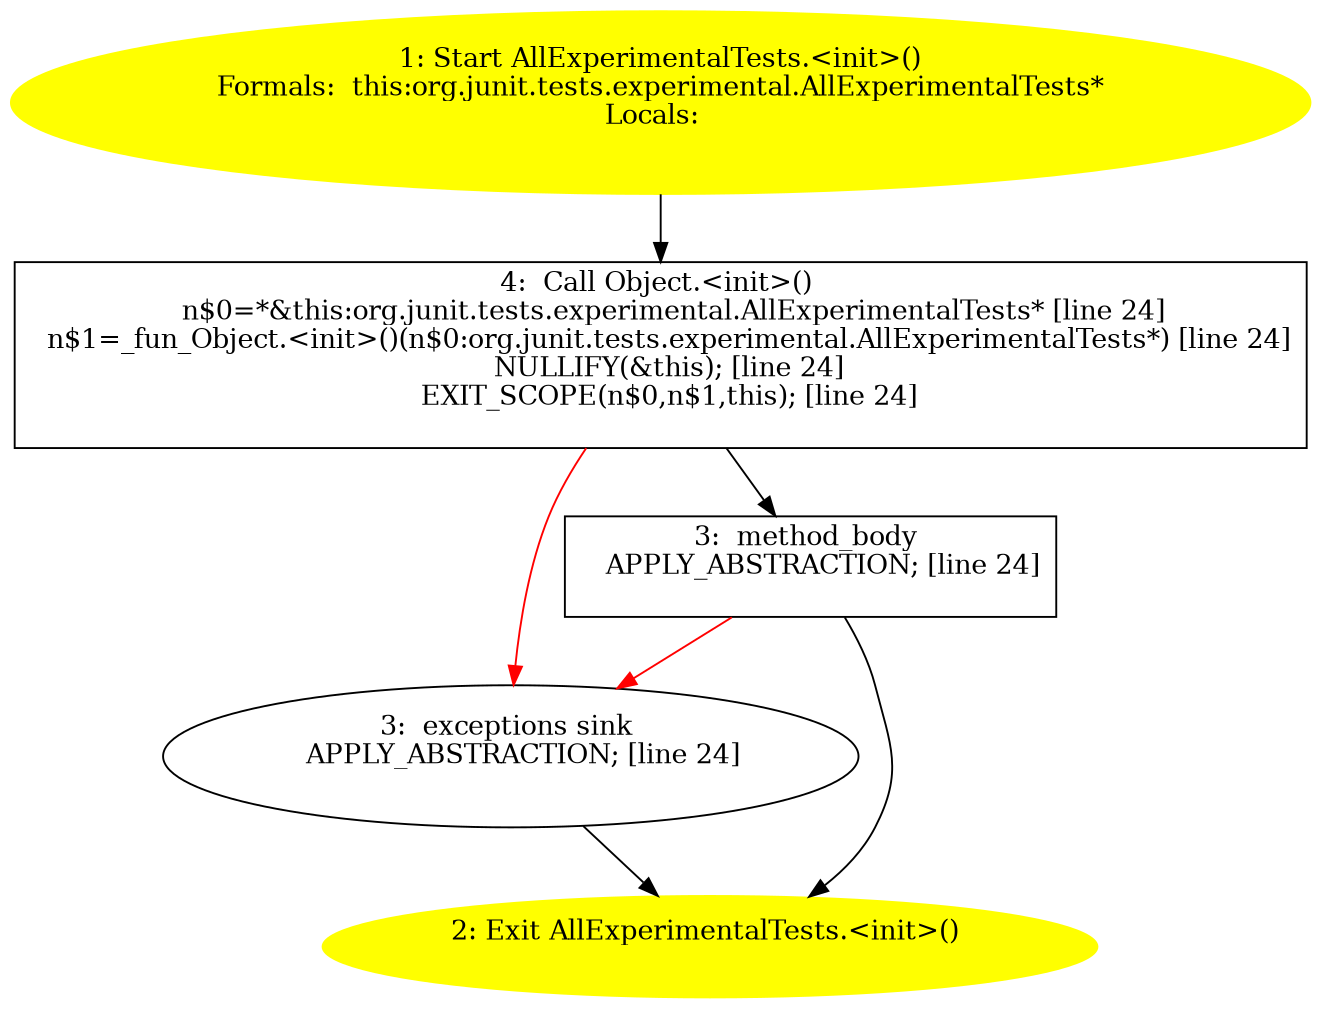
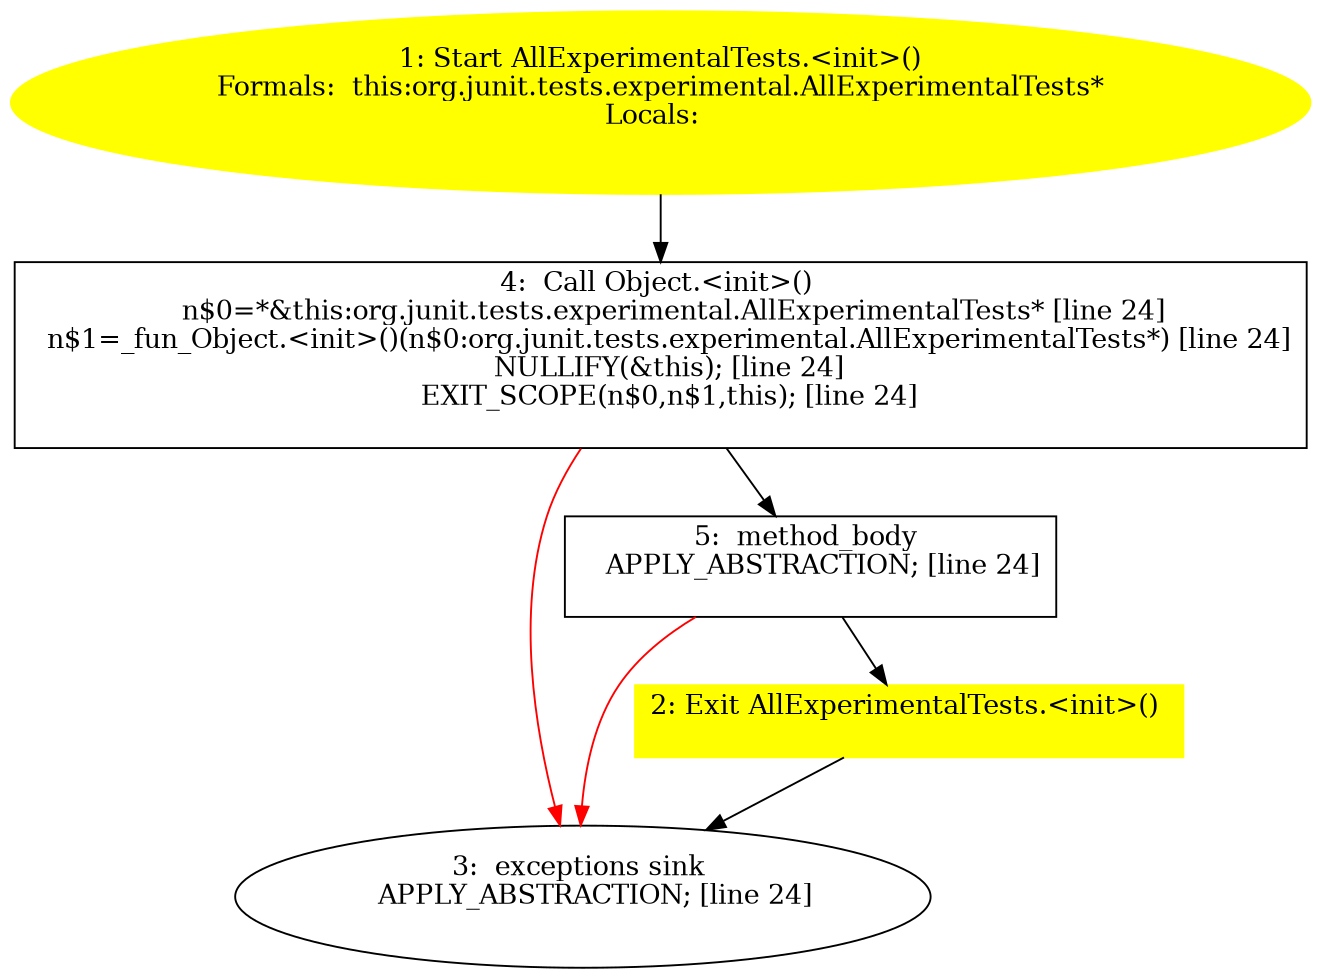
(811, 567) -> (811, 567)
(613, 854) -> (784, 789)
(710, 947) -> (909, 721)
